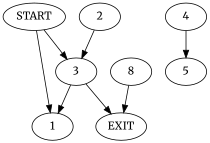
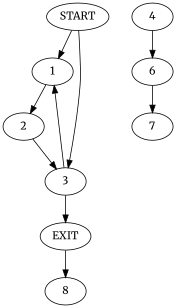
(186, 72) -> (152, 72)
(127, 95) -> (66, 260)
none -> (40, 96)
none -> (152, 127)
